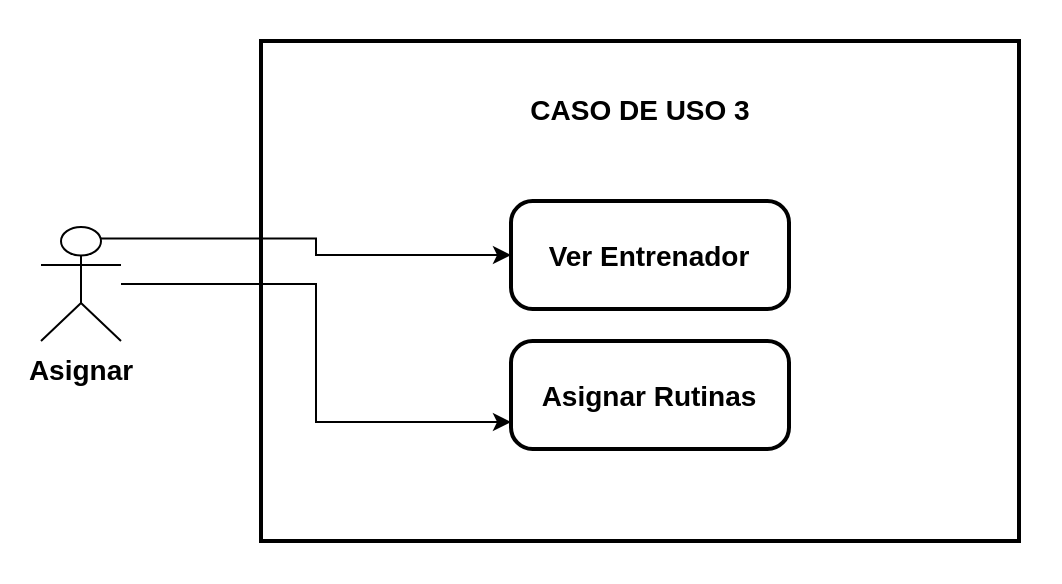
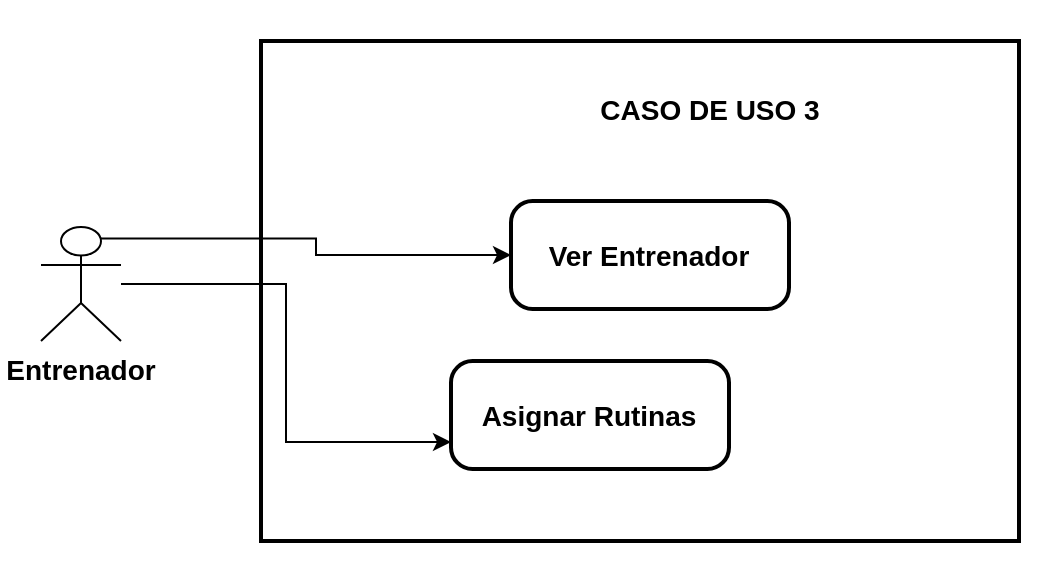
(640, 111) -> (710, 111)
(82, 369) -> (82, 369)
(650, 395) -> (590, 415)
